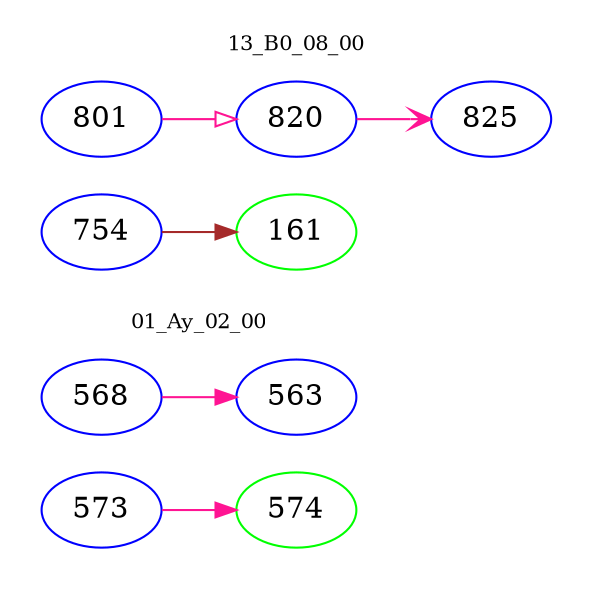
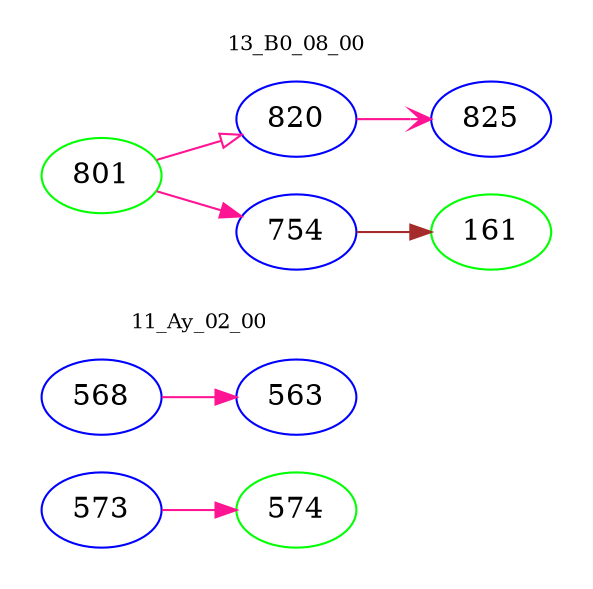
(102, 119) -> (102, 176)
none -> (189, 201)
(199, 323) -> (199, 323)
